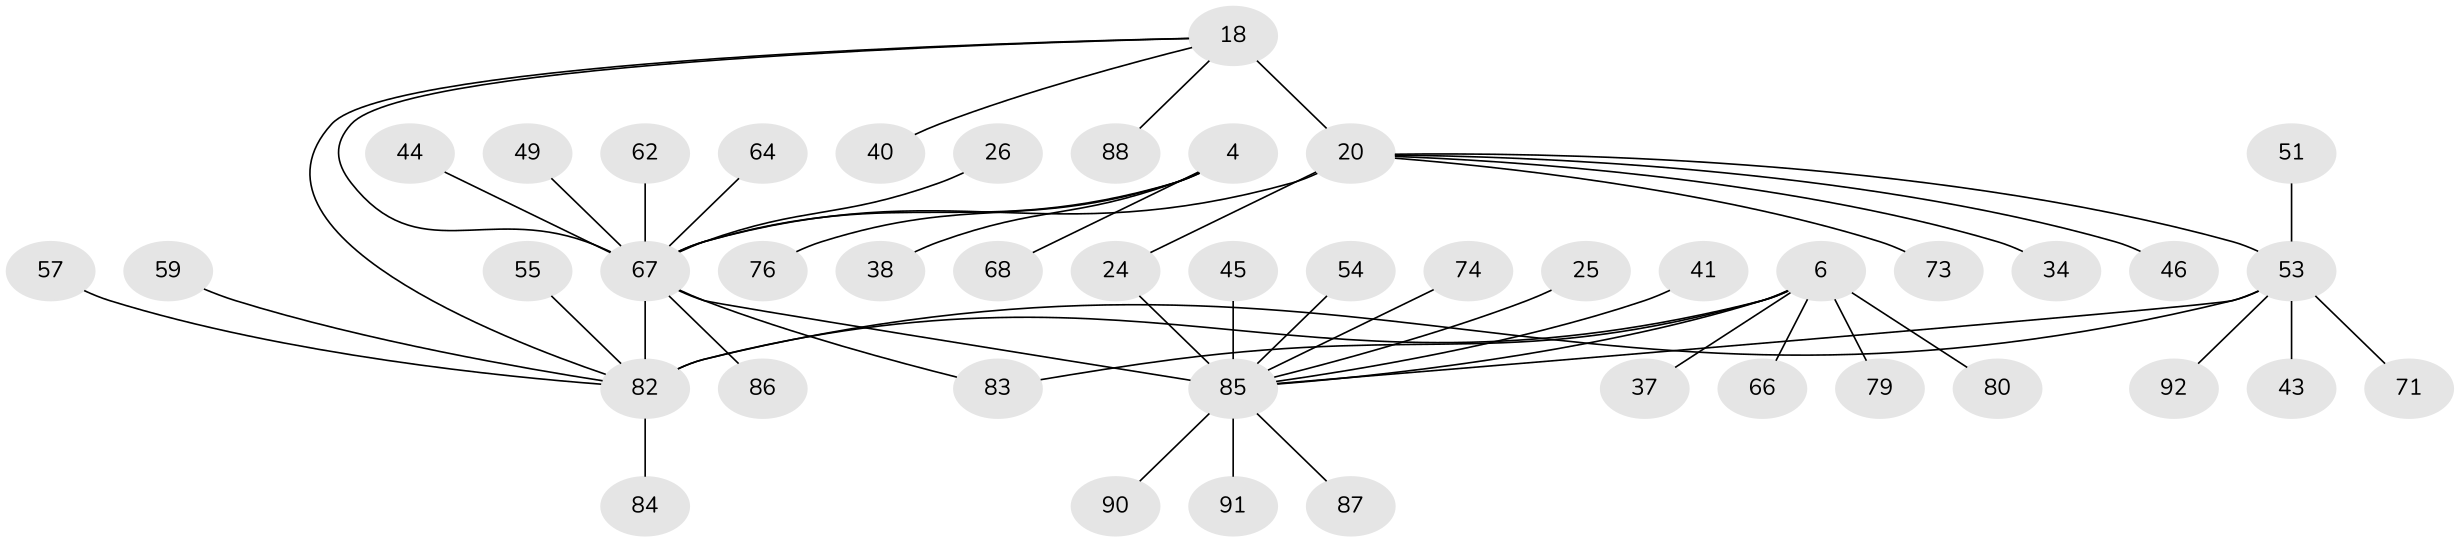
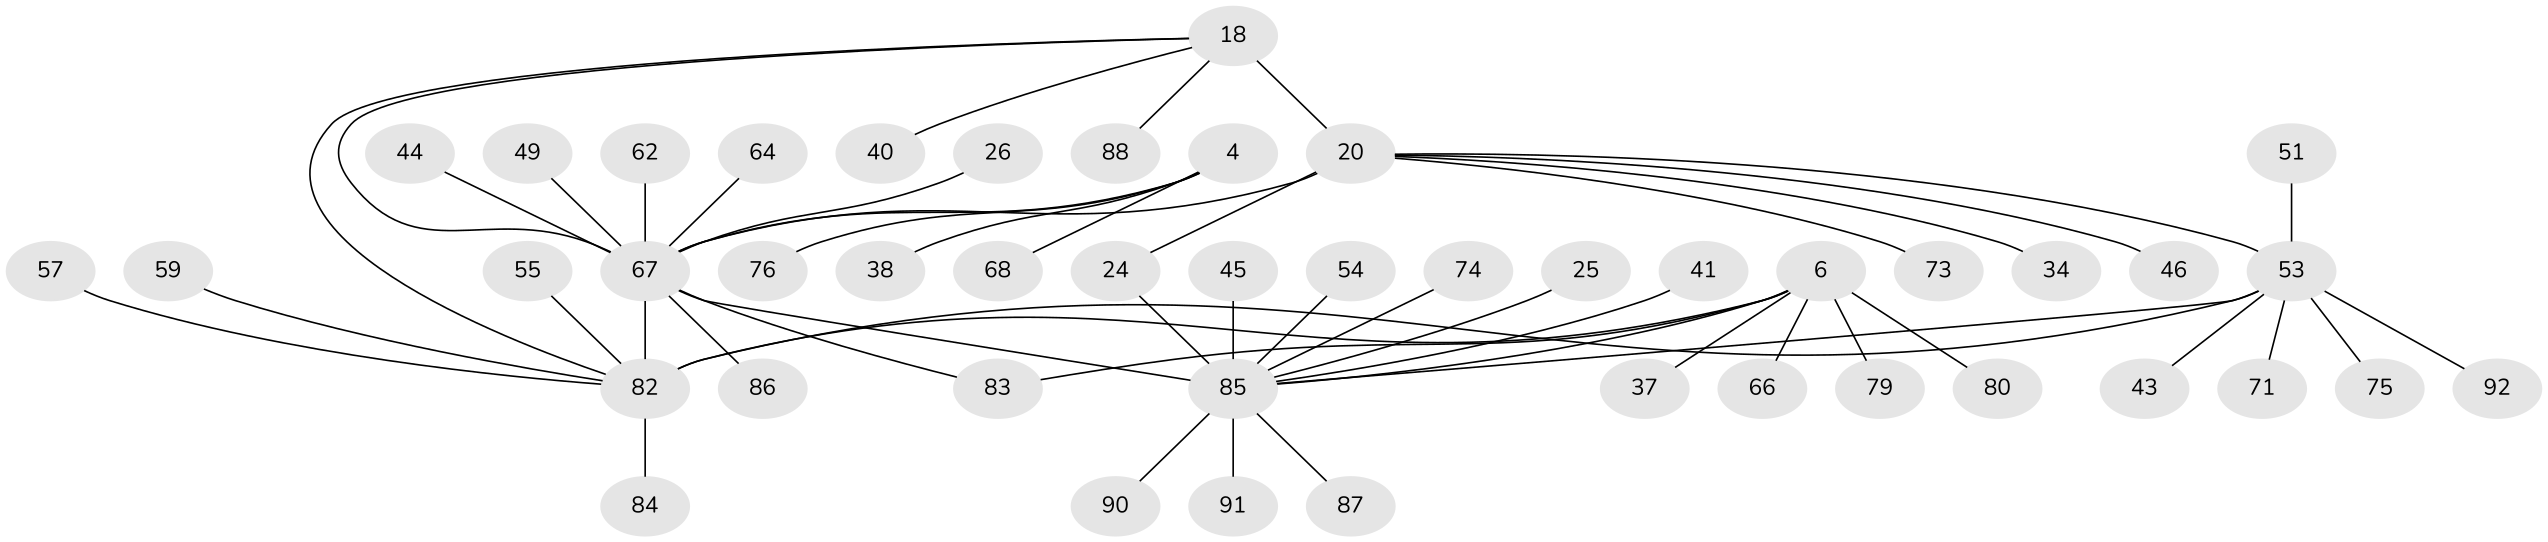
none -> (2380, 389)
